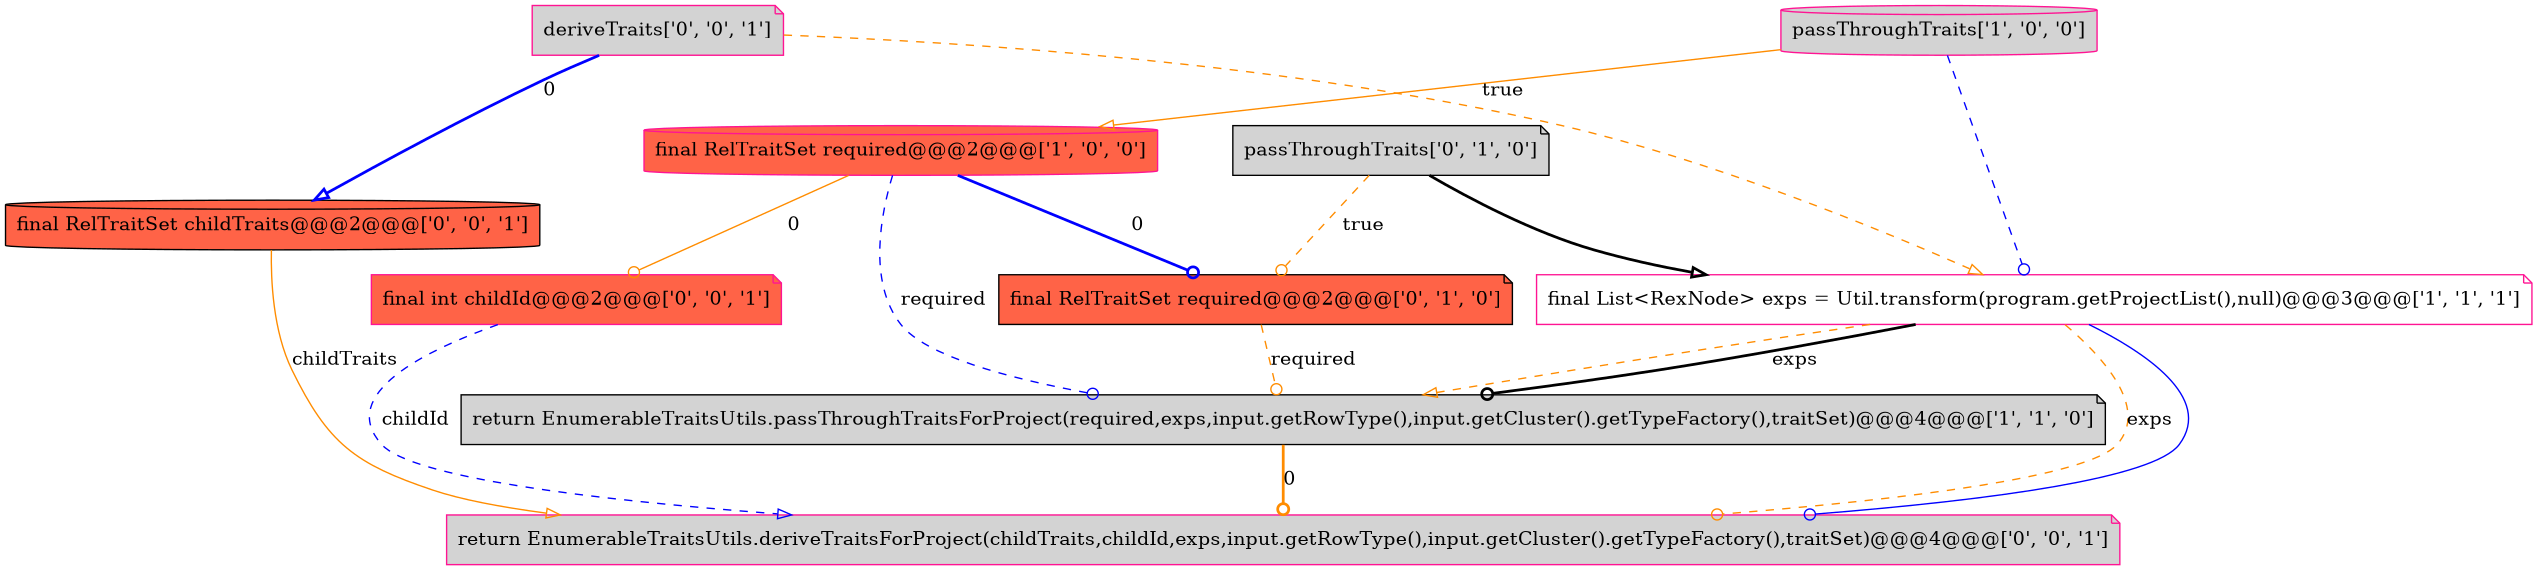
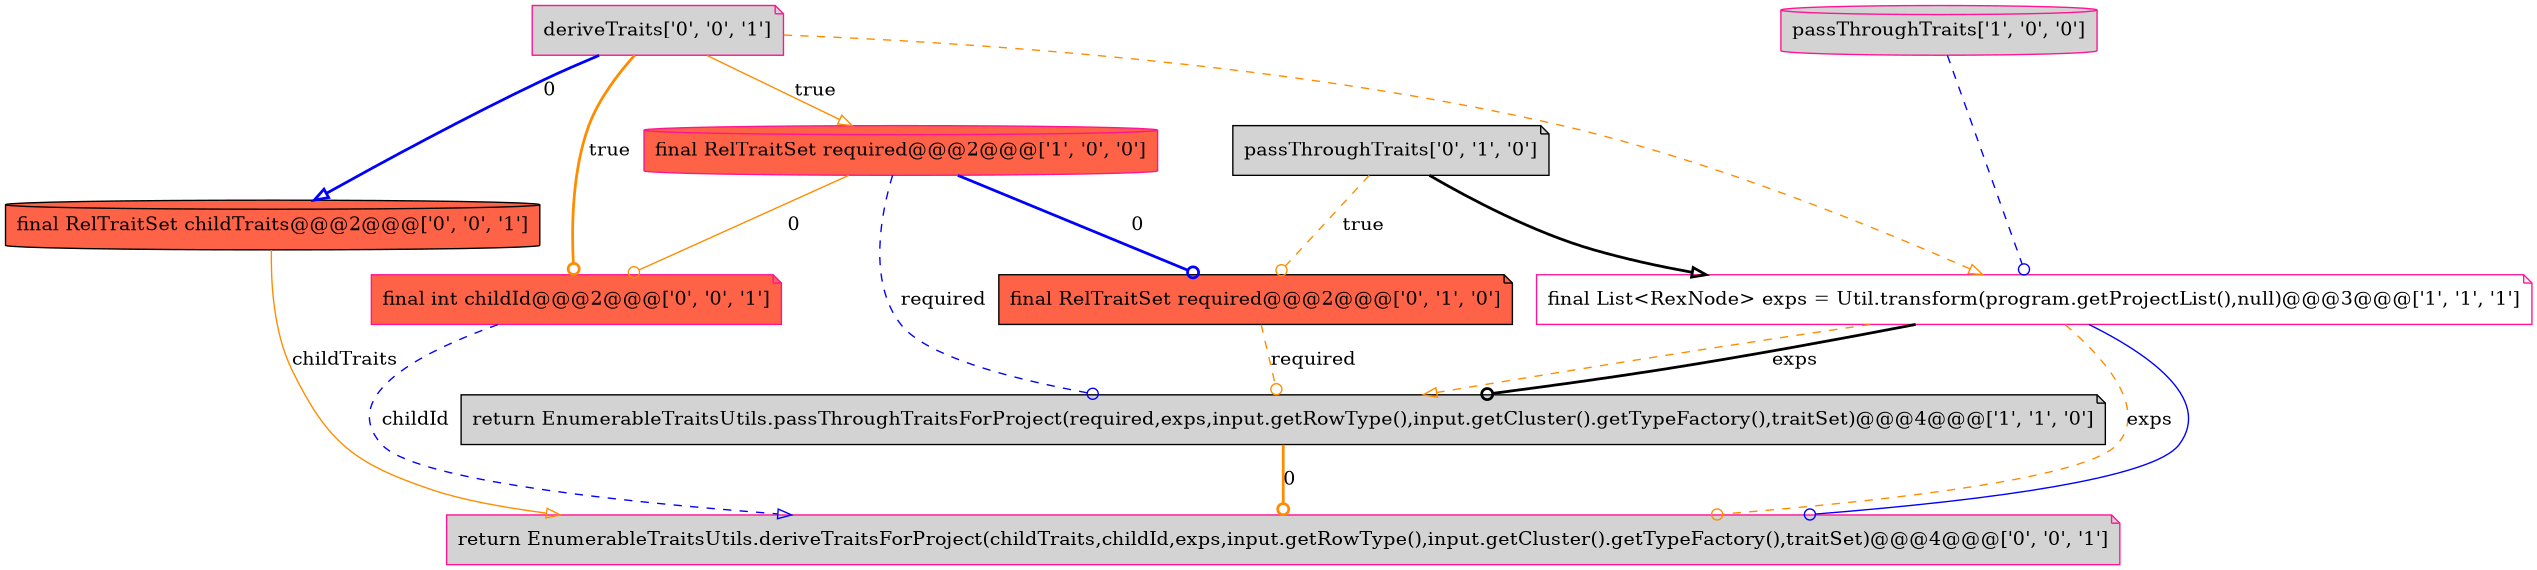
(1447, 87) -> (773, 87)
none -> (581, 152)
